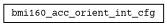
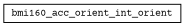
(84, 13) -> (92, 13)
